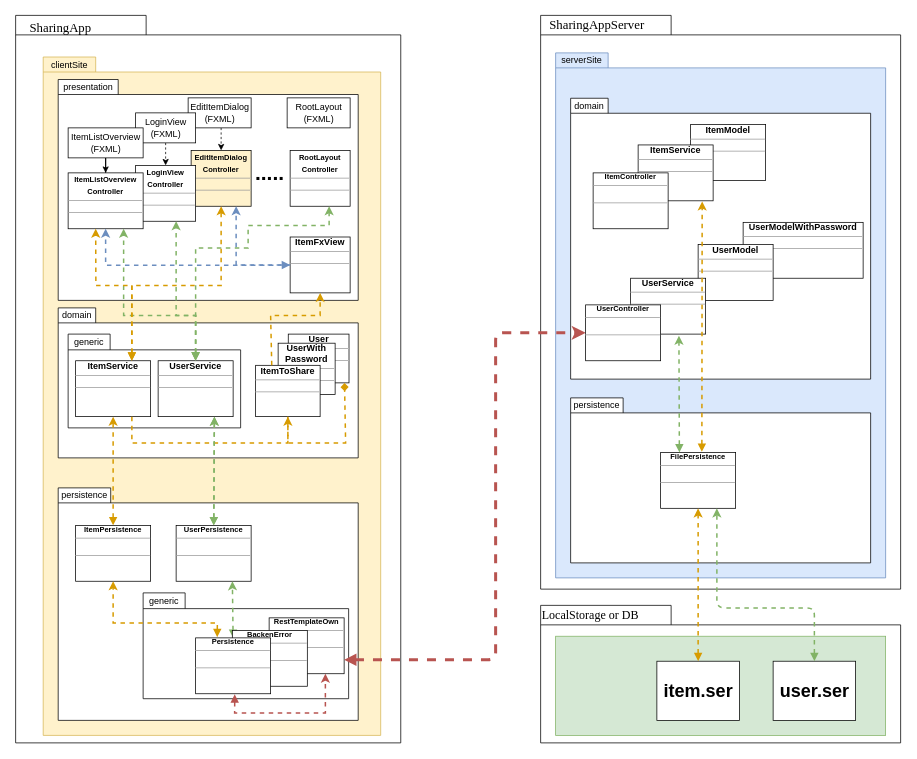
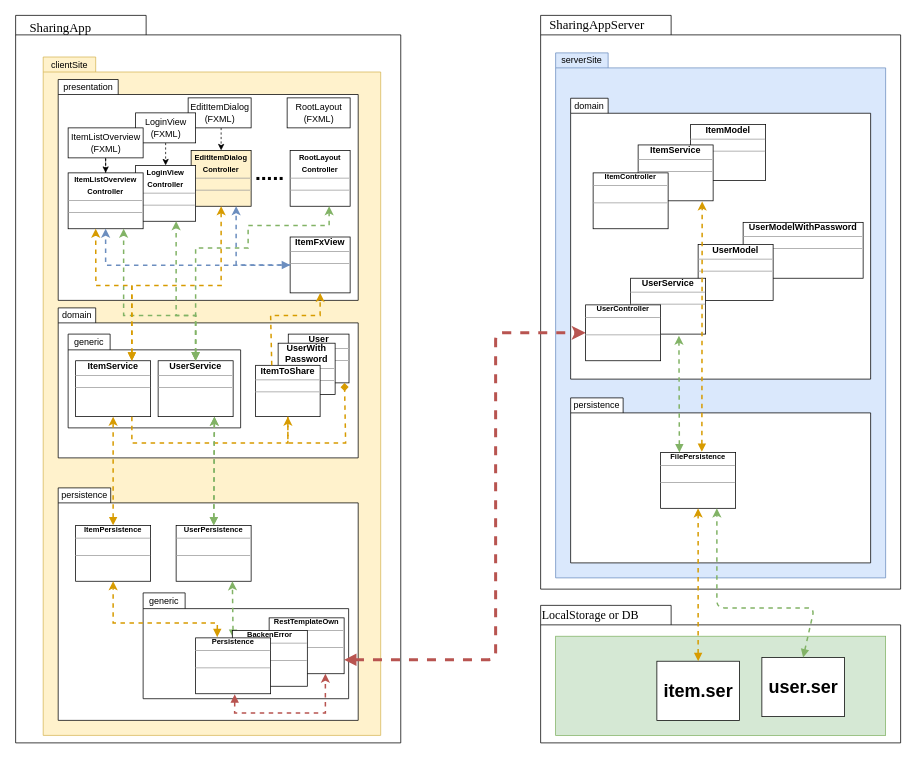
(105, 159) -> (105, 159)
(814, 691) -> (803, 687)
